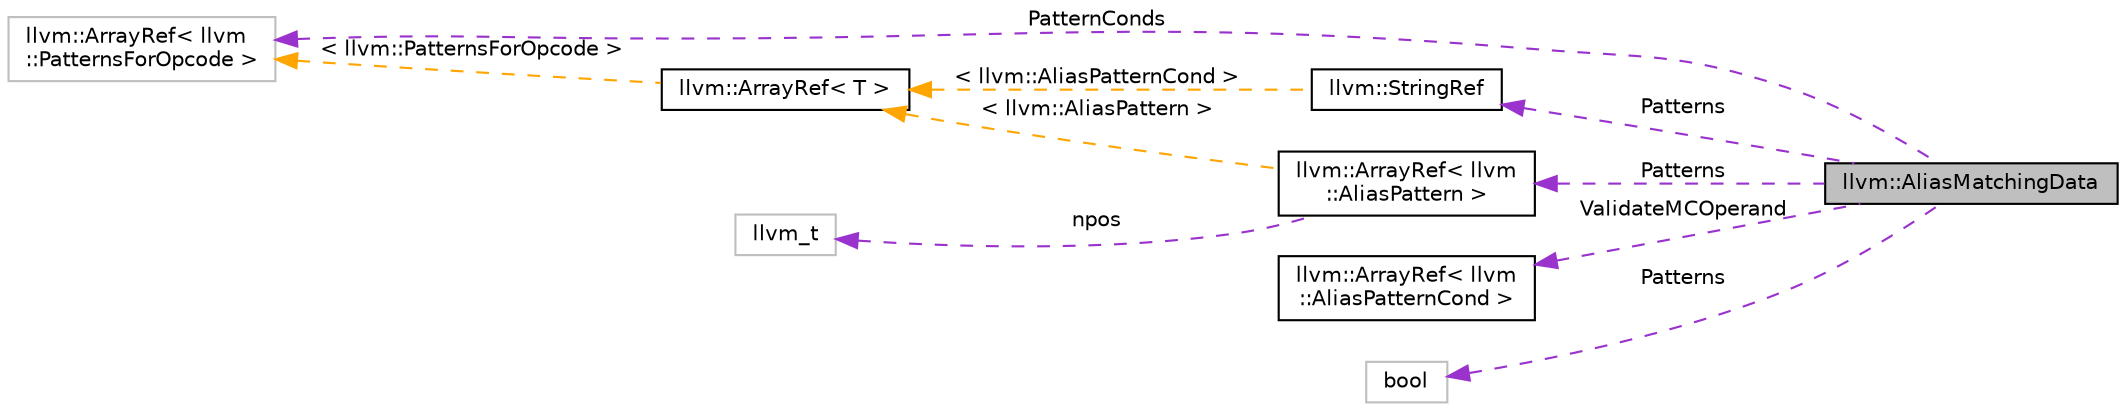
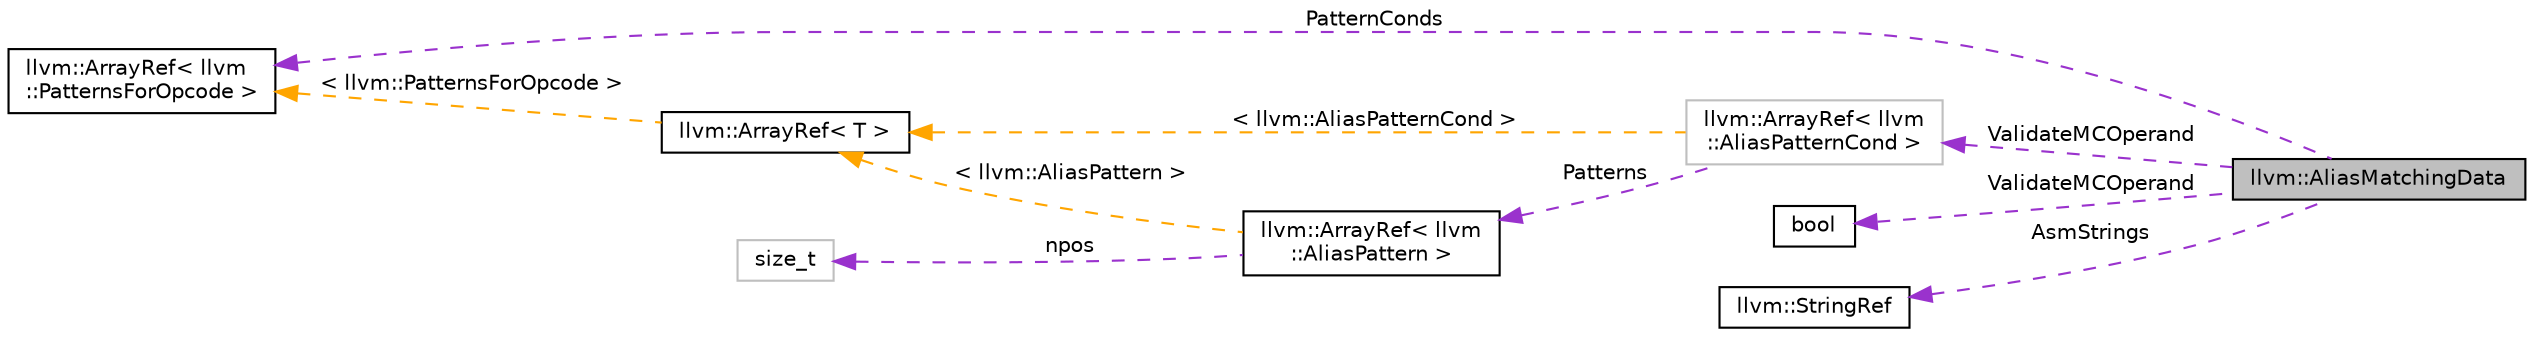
(142, 49) -> (142, 81)
(1121, 90) -> (1309, 132)
(1680, 108) -> (2088, 234)
(1691, 184) -> (1621, 193)
(786, 235) -> (786, 260)
(1680, 279) -> (2088, 185)
(1407, 288) -> (1815, 132)
(1407, 382) -> (1815, 226)
